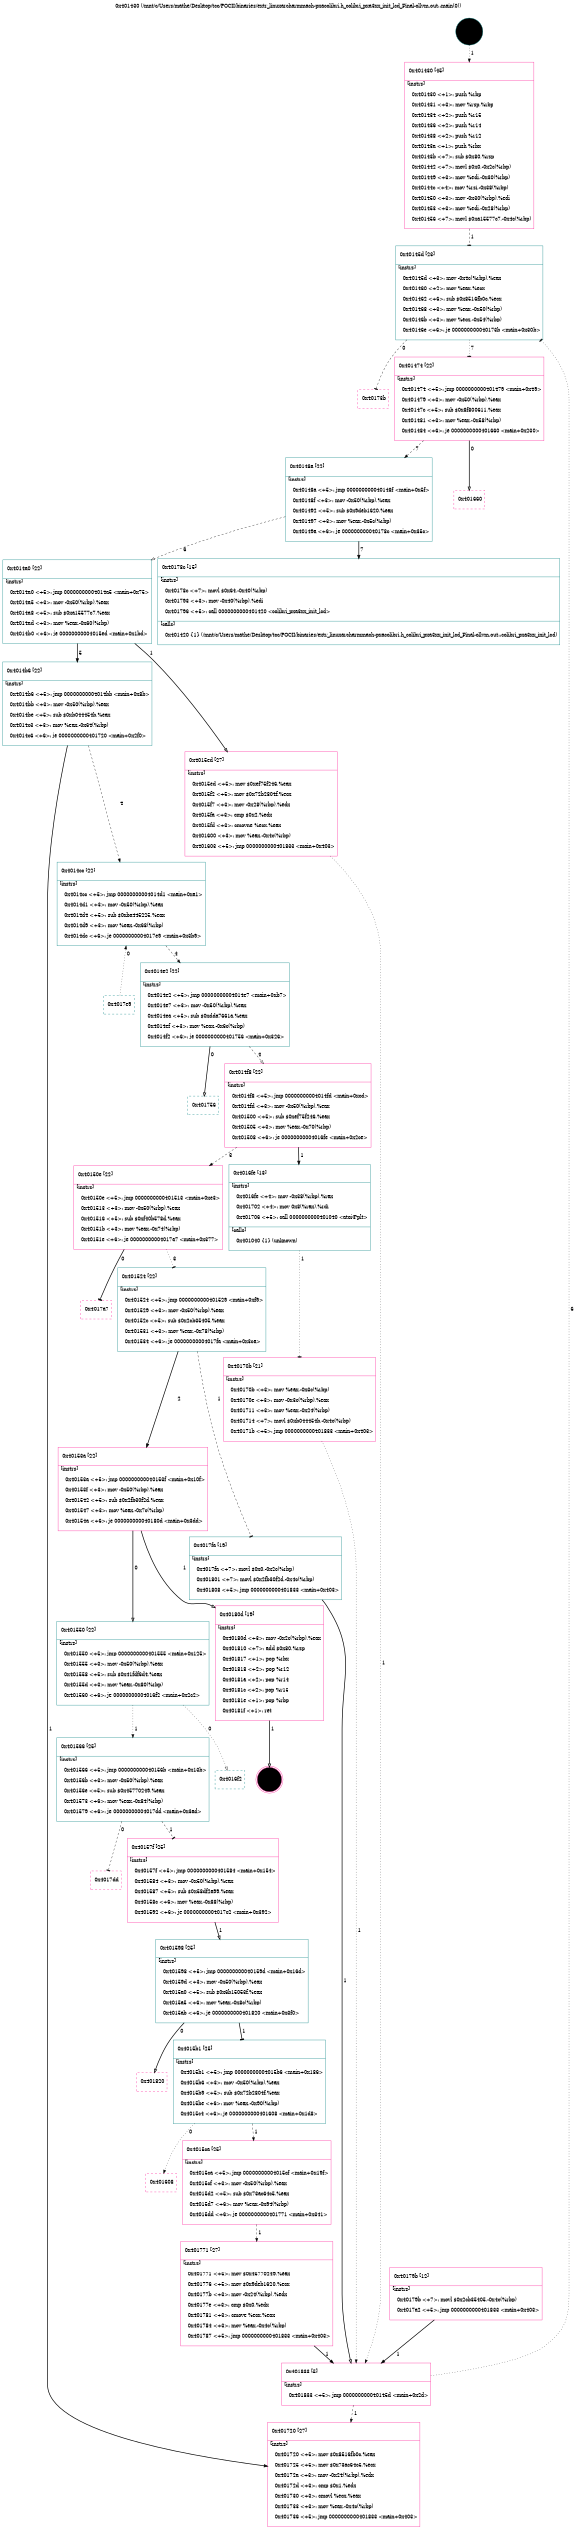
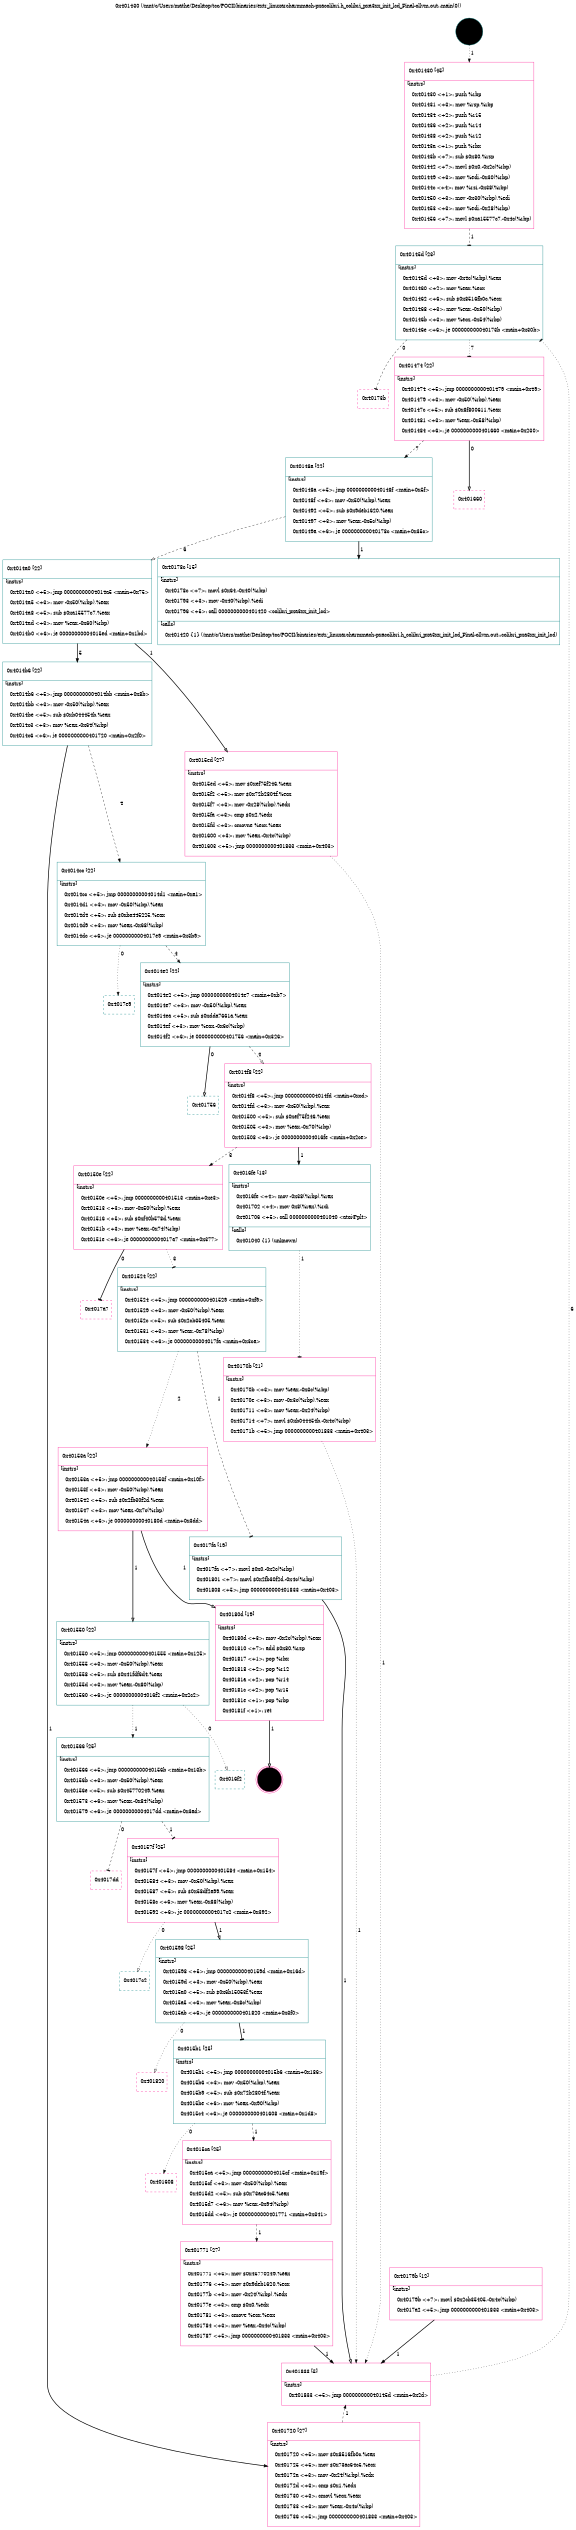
(361, 550) -> (361, 550)
(123, 972) -> (118, 969)
(163, 1398) -> (163, 1398)
(135, 1568) -> (135, 1568)
none -> (135, 1981)
(167, 2044) -> (167, 2044)
(352, 2412) -> (343, 2415)
